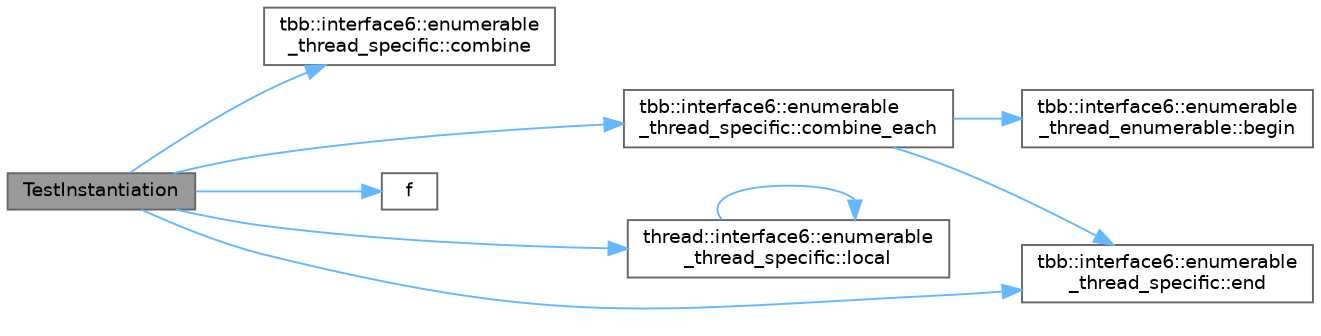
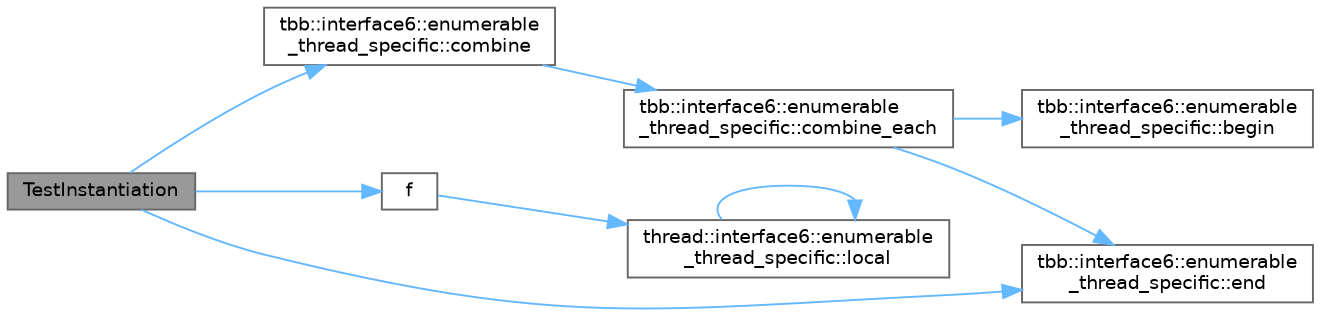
(1167, 119) -> (1167, 119)
(388, 140) -> (590, 75)
(391, 238) -> (523, 208)
